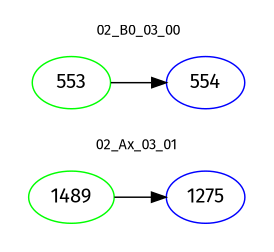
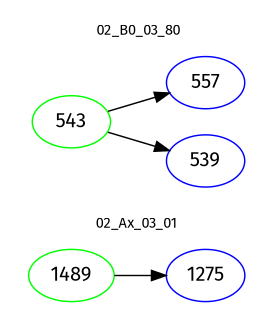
(139, 31) -> (139, 31)
(71, 83) -> (71, 122)
(206, 83) -> (206, 83)
none -> (206, 161)
